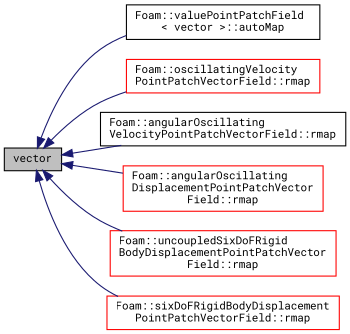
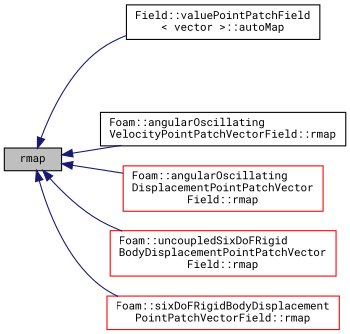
(223, 22) -> (223, 22)
(223, 76) -> none
(33, 159) -> (33, 159)
